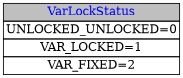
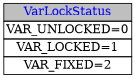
(92, 30) -> (68, 30)
